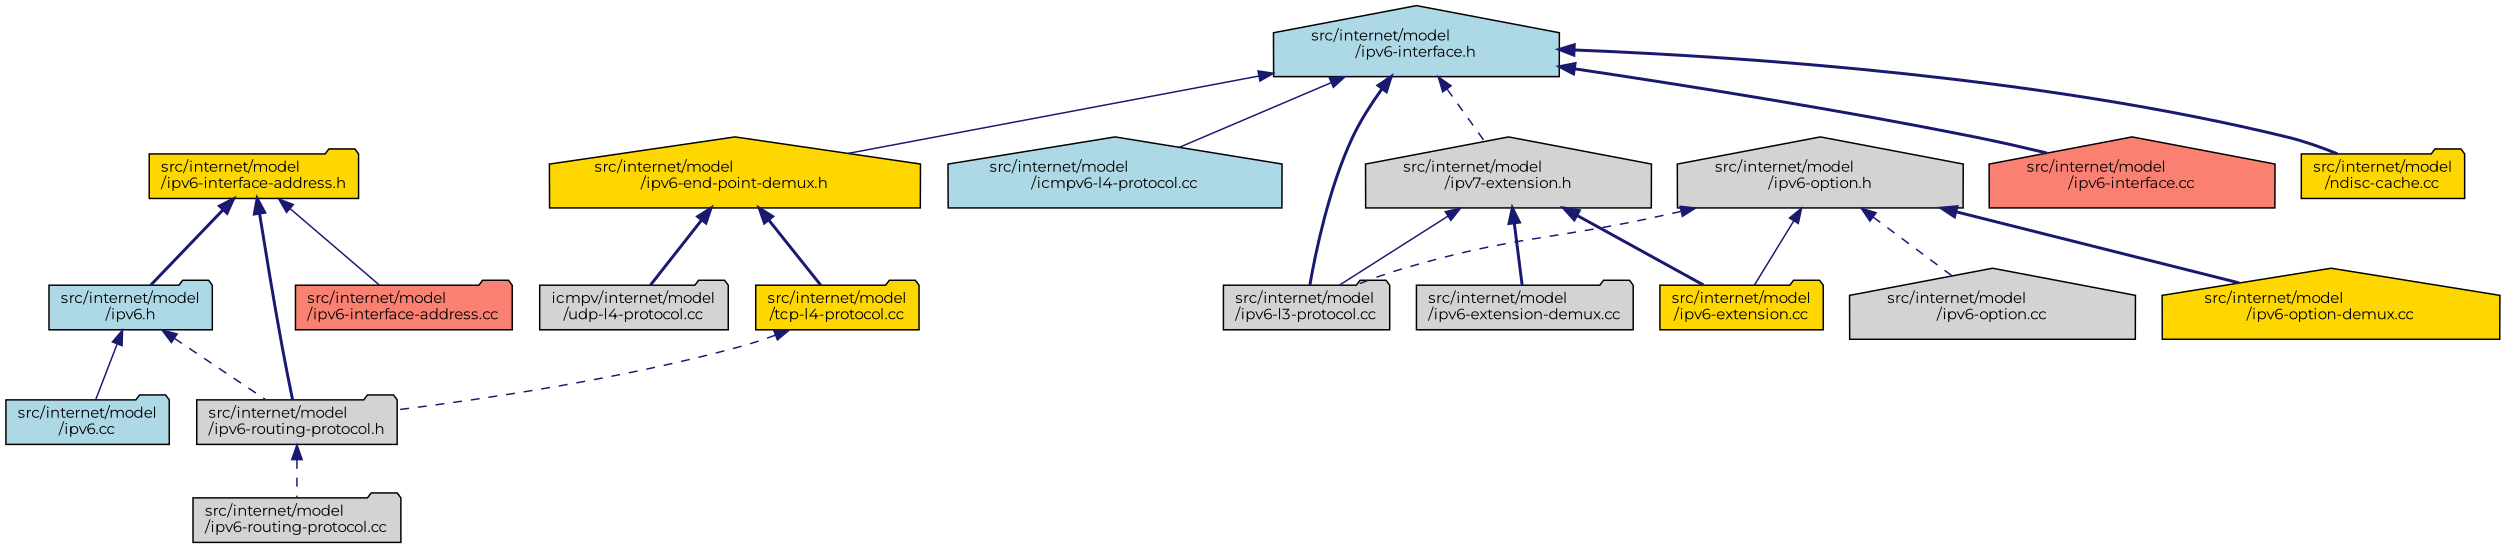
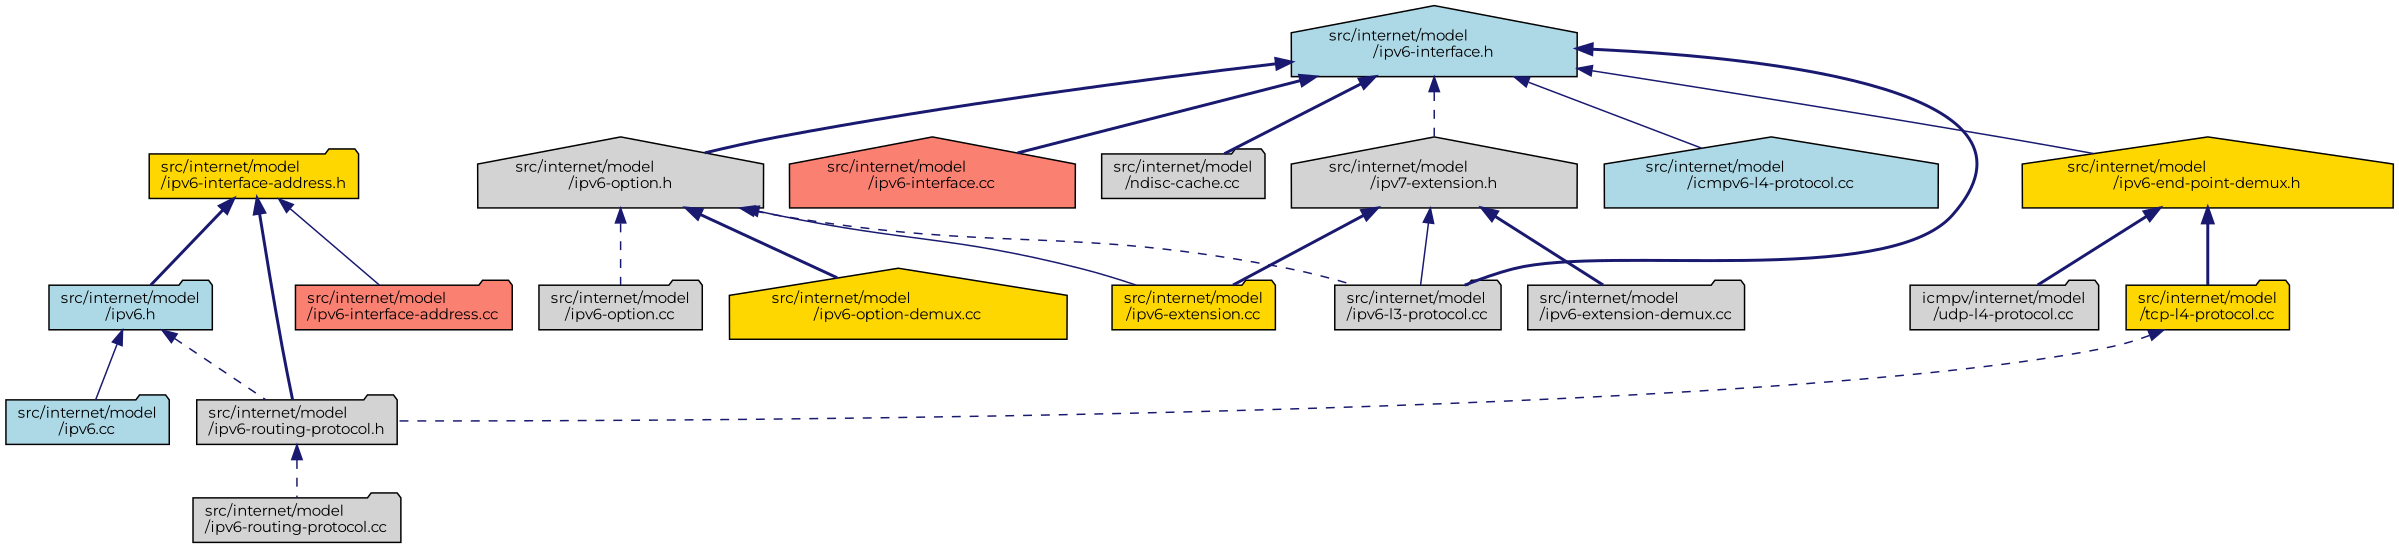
none -> (990, 102)
(2383, 176) -> (1183, 176)
(1992, 308) -> (621, 308)
